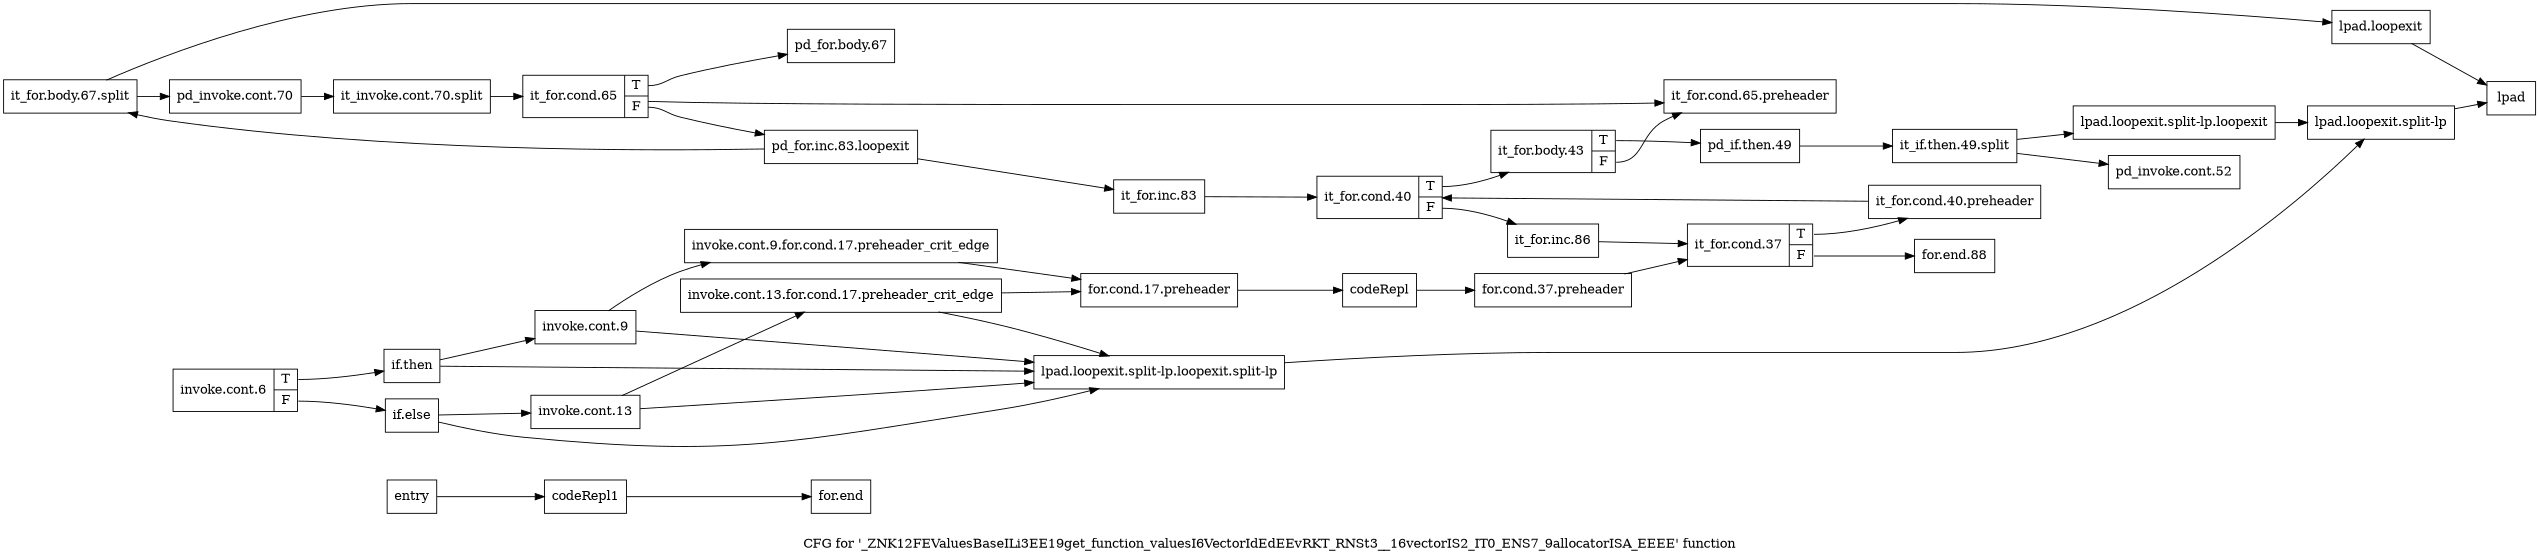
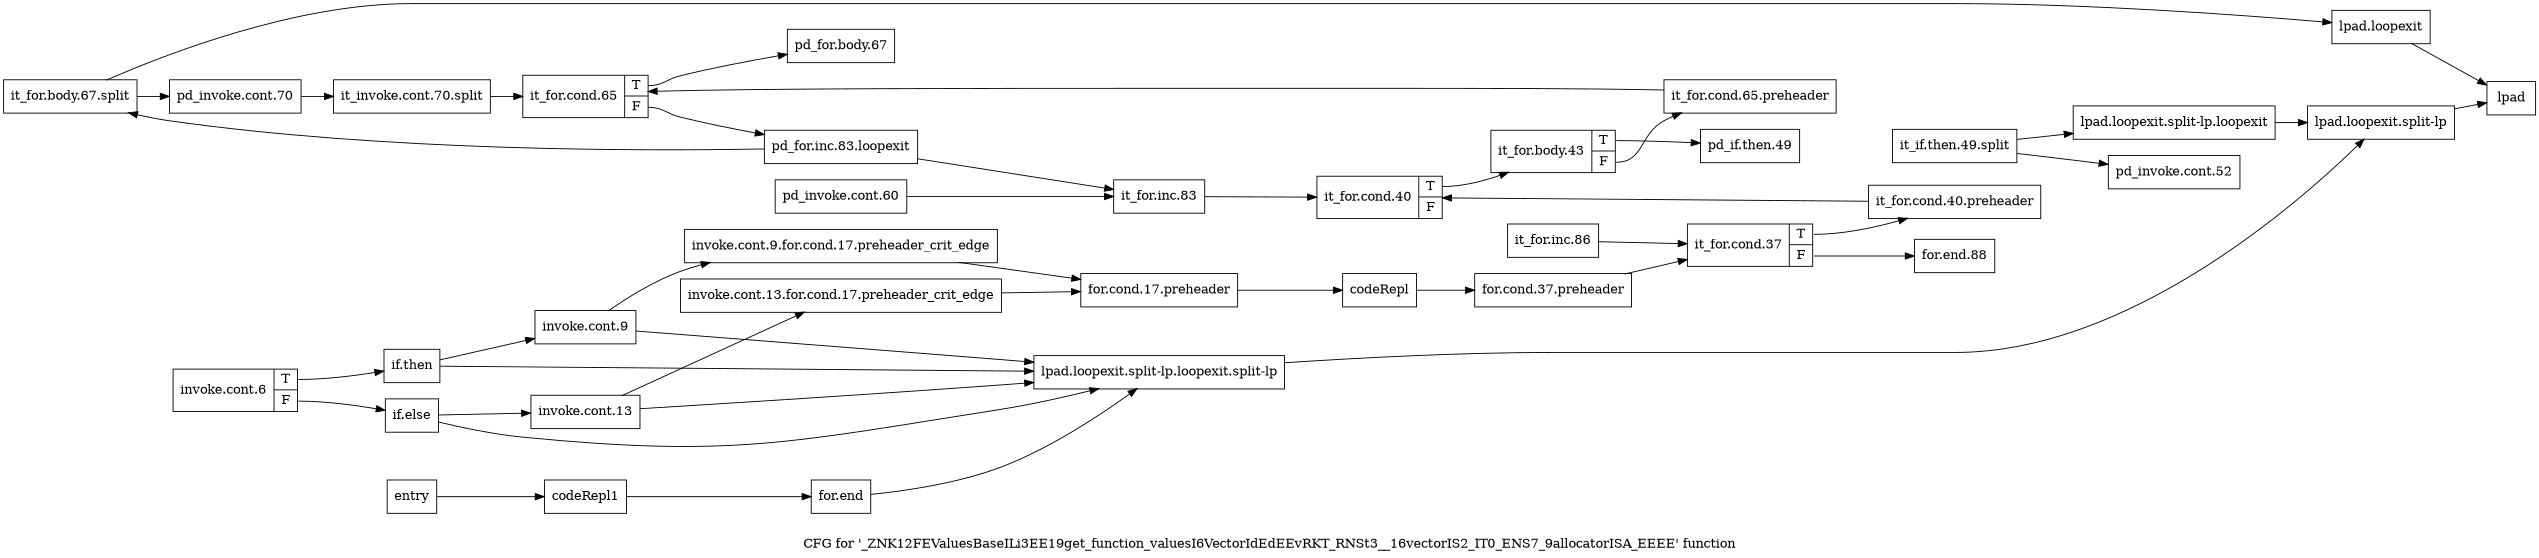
(1151, 105) -> (1161, 88)
(1841, 146) -> none
none -> (841, 197)
(1475, 212) -> none
(1020, 330) -> (1008, 464)
